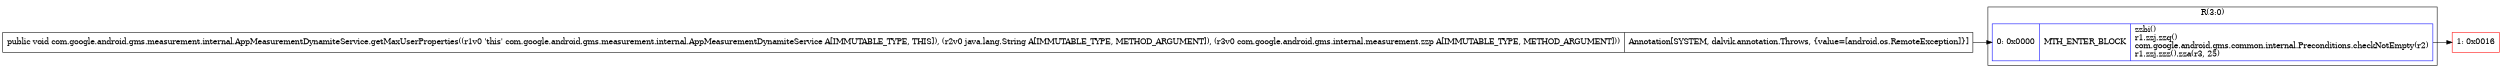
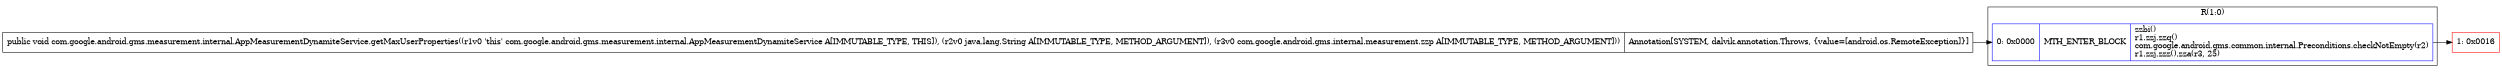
(2213, 13) -> (2213, 13)
